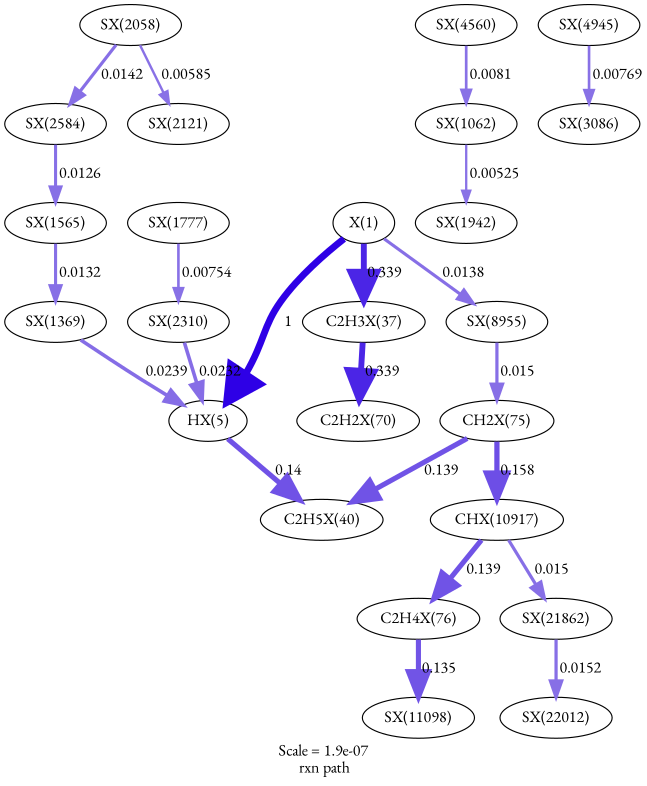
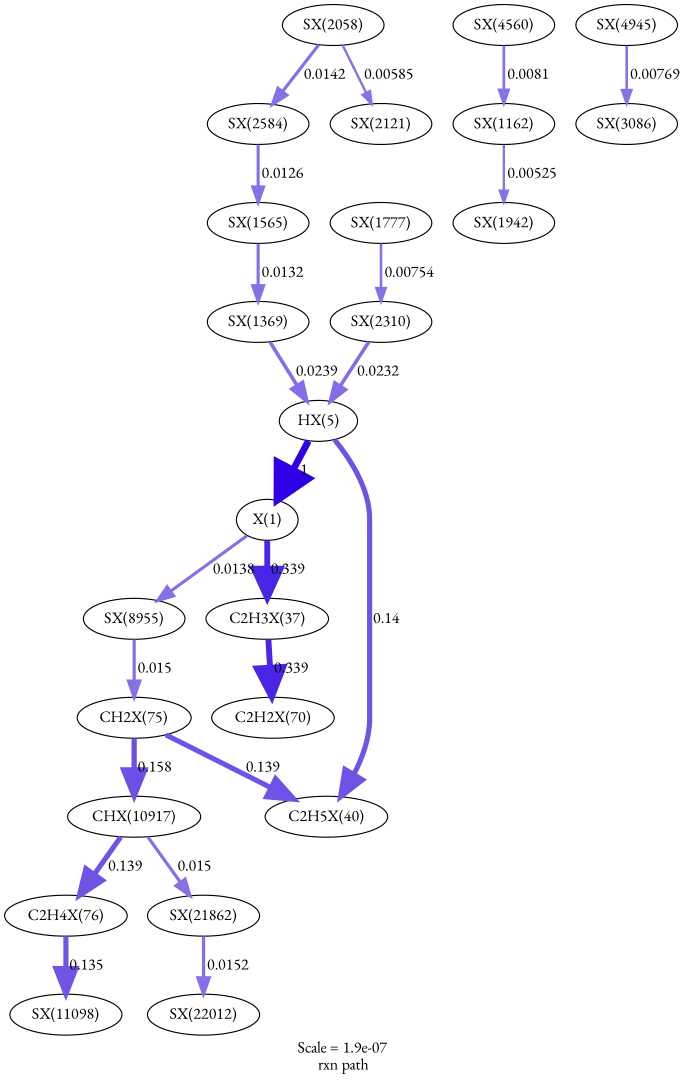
(466, 124) -> (504, 124)
(283, 298) -> (301, 455)
